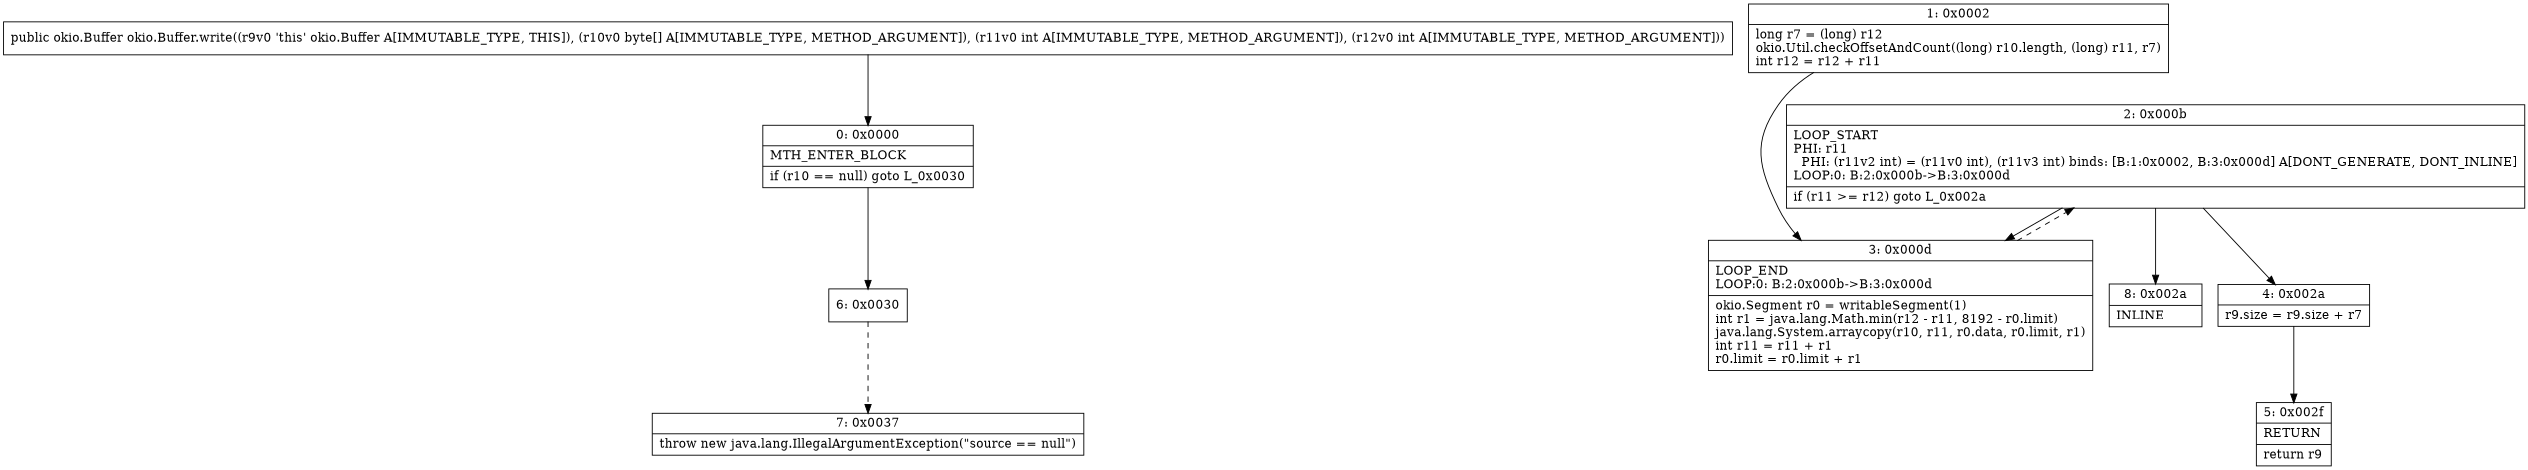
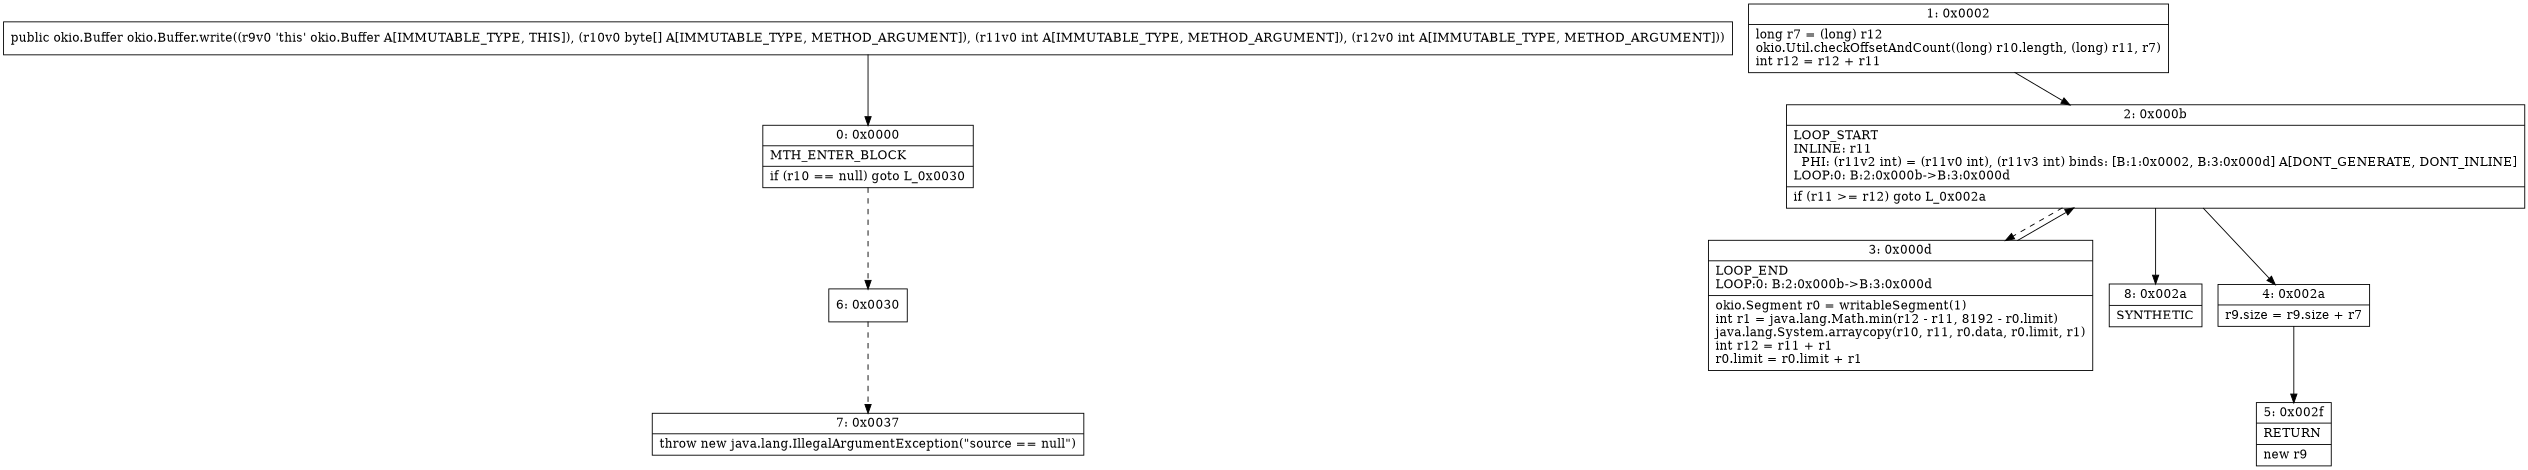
(1761, 147) -> (2038, 86)
(1823, 149) -> (1835, 149)
(2038, 222) -> (2038, 222)
(2042, 227) -> (2042, 227)
(868, 234) -> (868, 234)
(2141, 316) -> (2156, 316)
(1774, 346) -> (1774, 346)
(2293, 455) -> (2286, 455)
